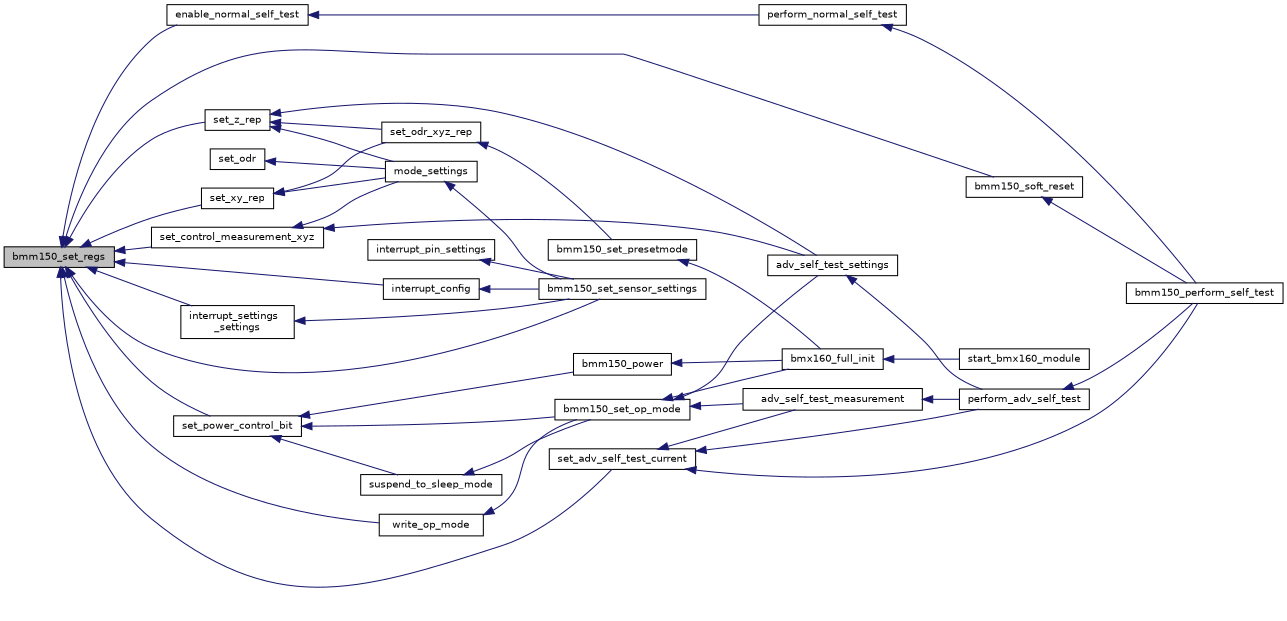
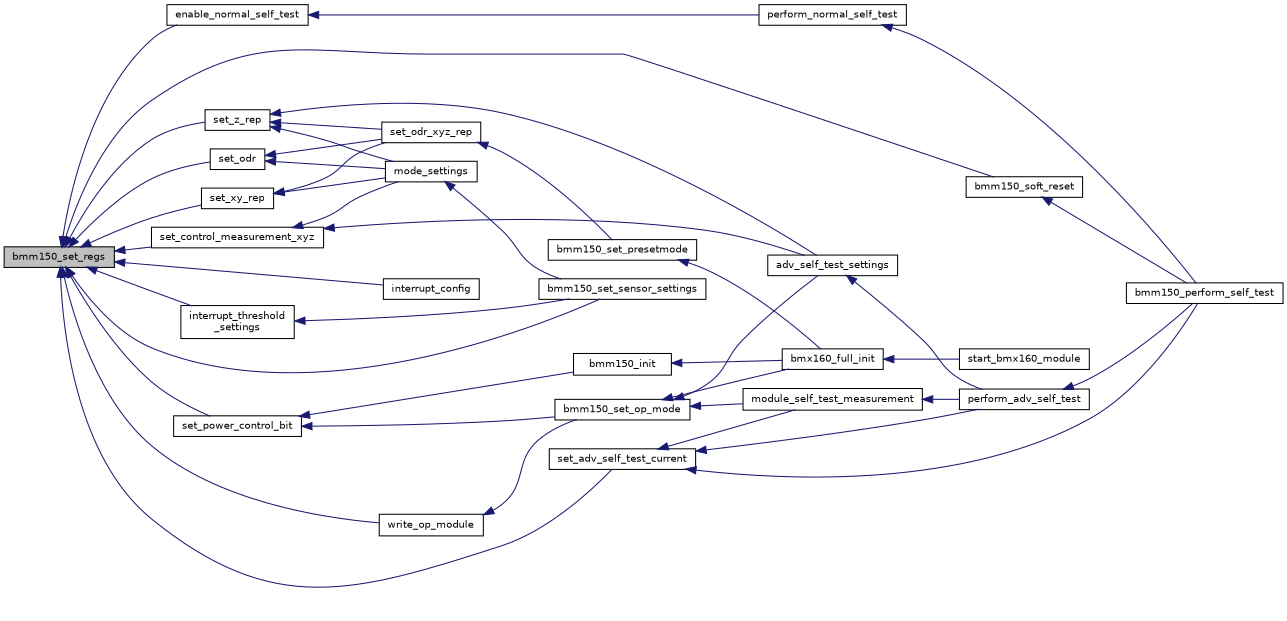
none -> (326, 147)
none -> (136, 188)
(431, 250) -> none
(514, 289) -> none
(238, 322) -> (238, 322)
(622, 364) -> (622, 364)
(833, 399) -> (833, 399)
(431, 485) -> none
(431, 525) -> (431, 525)
